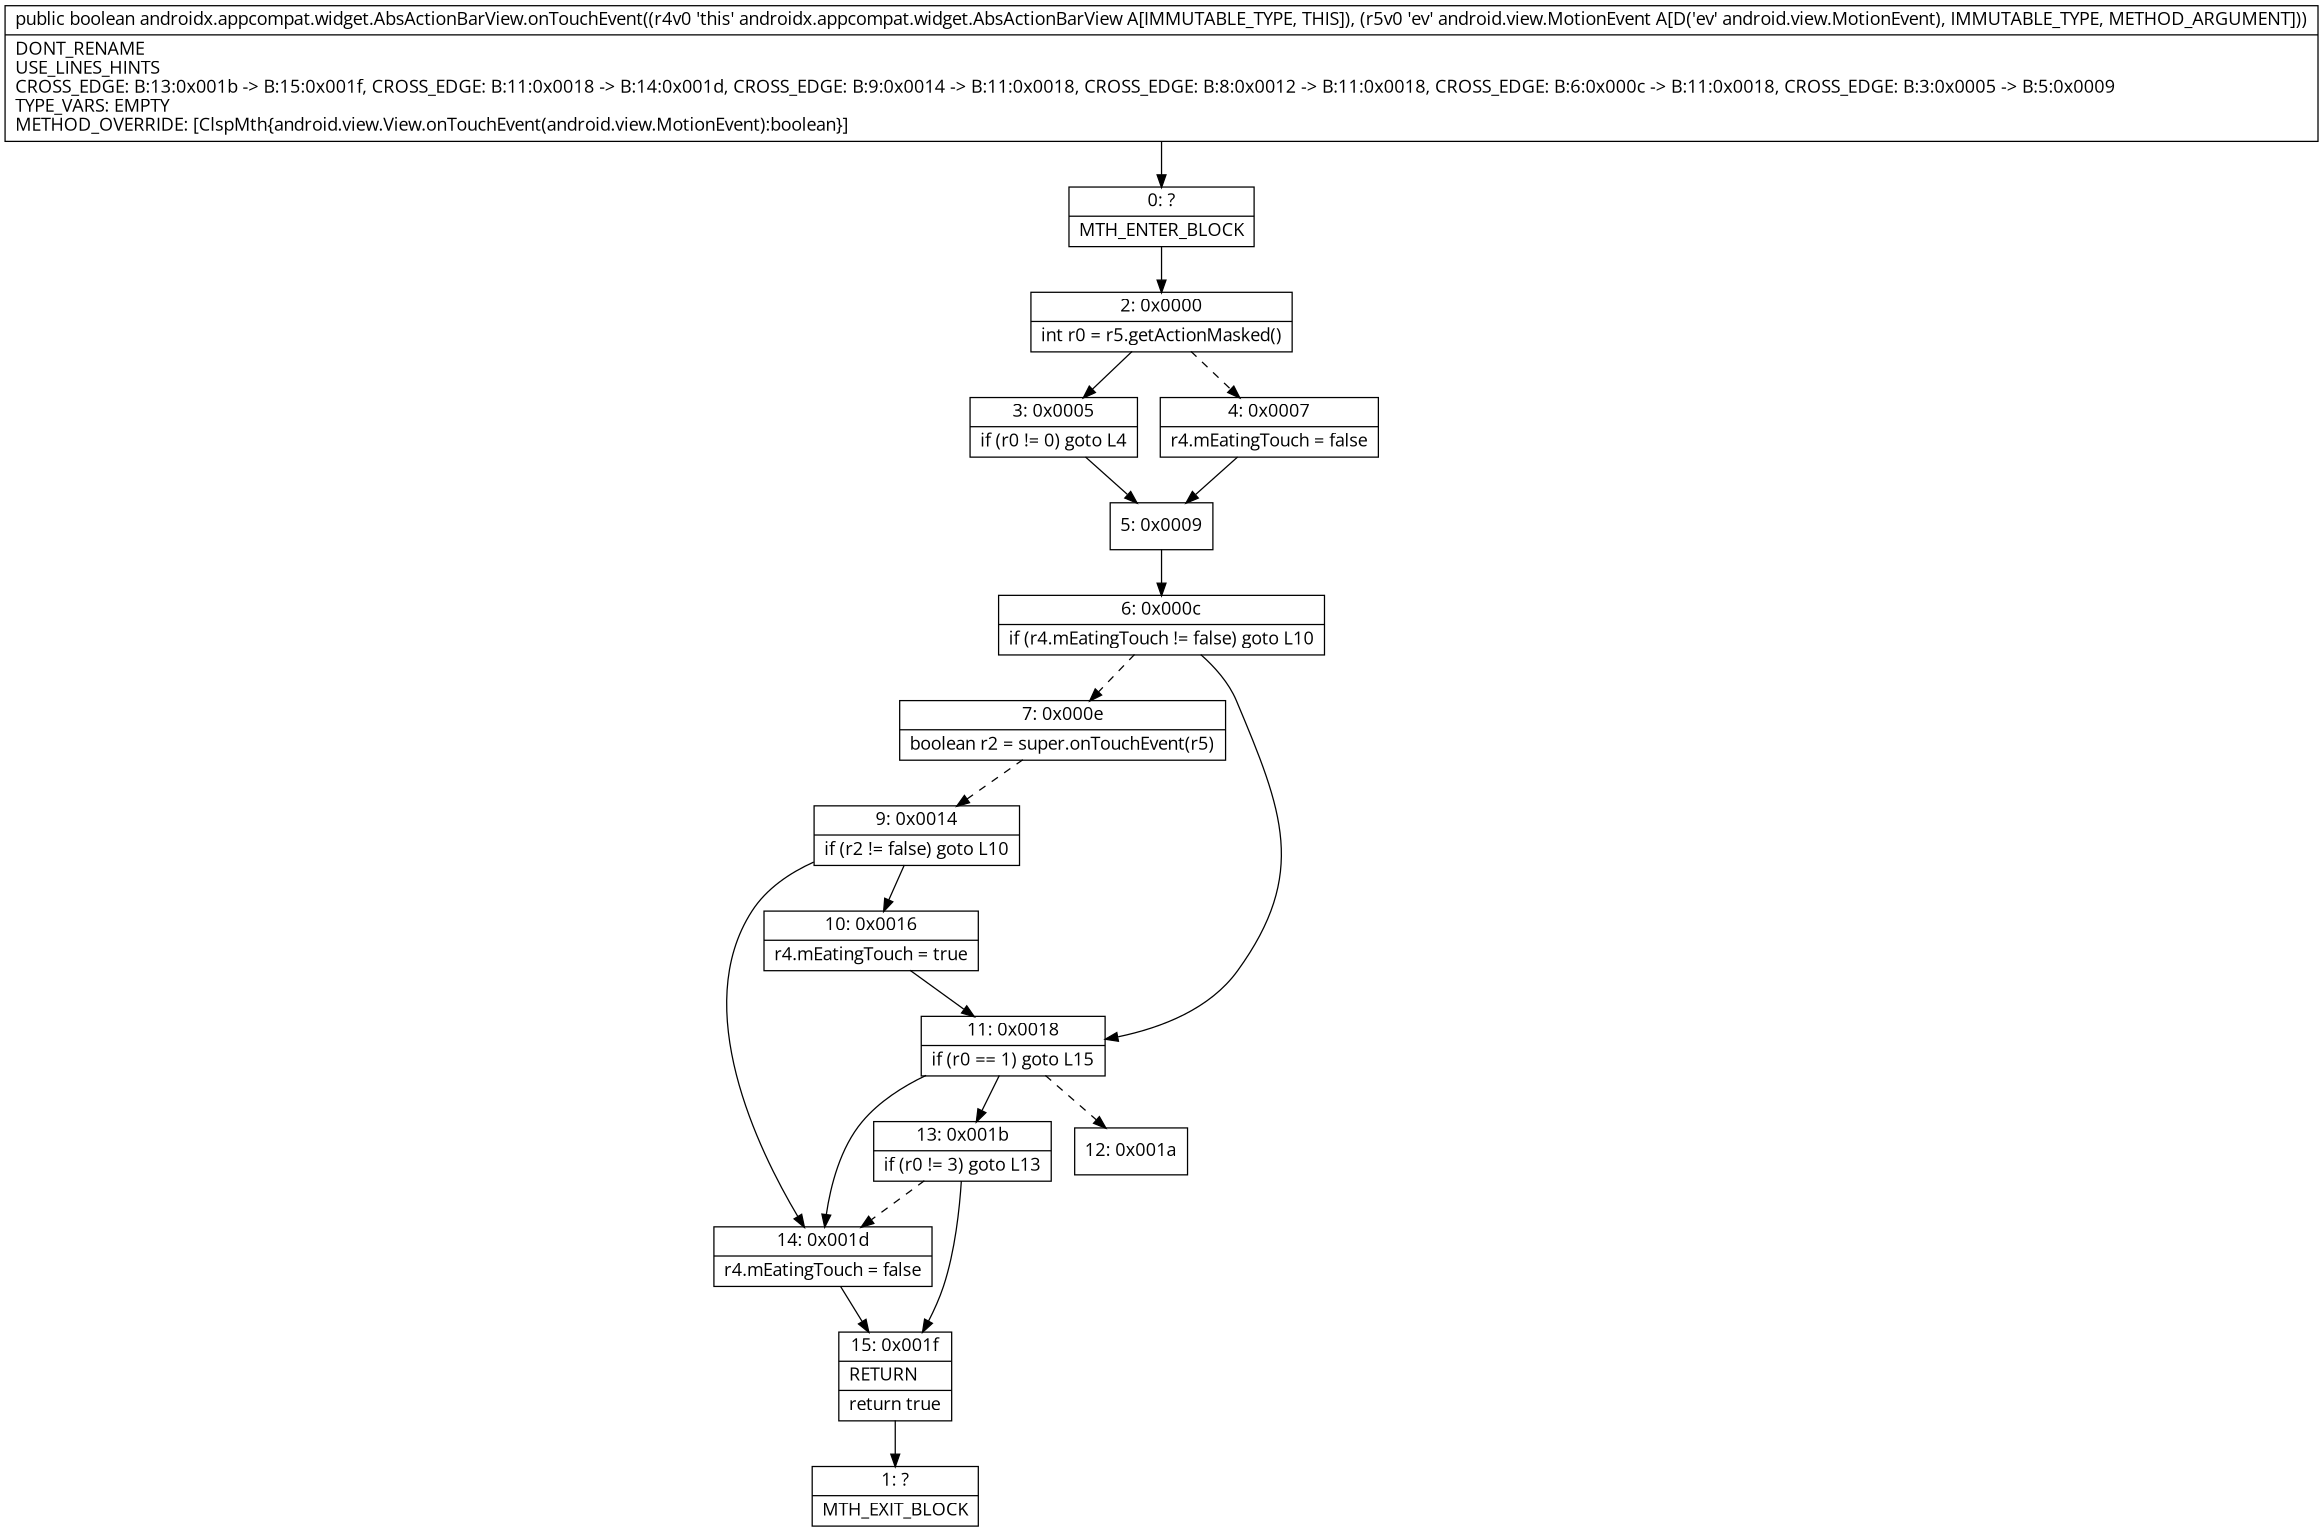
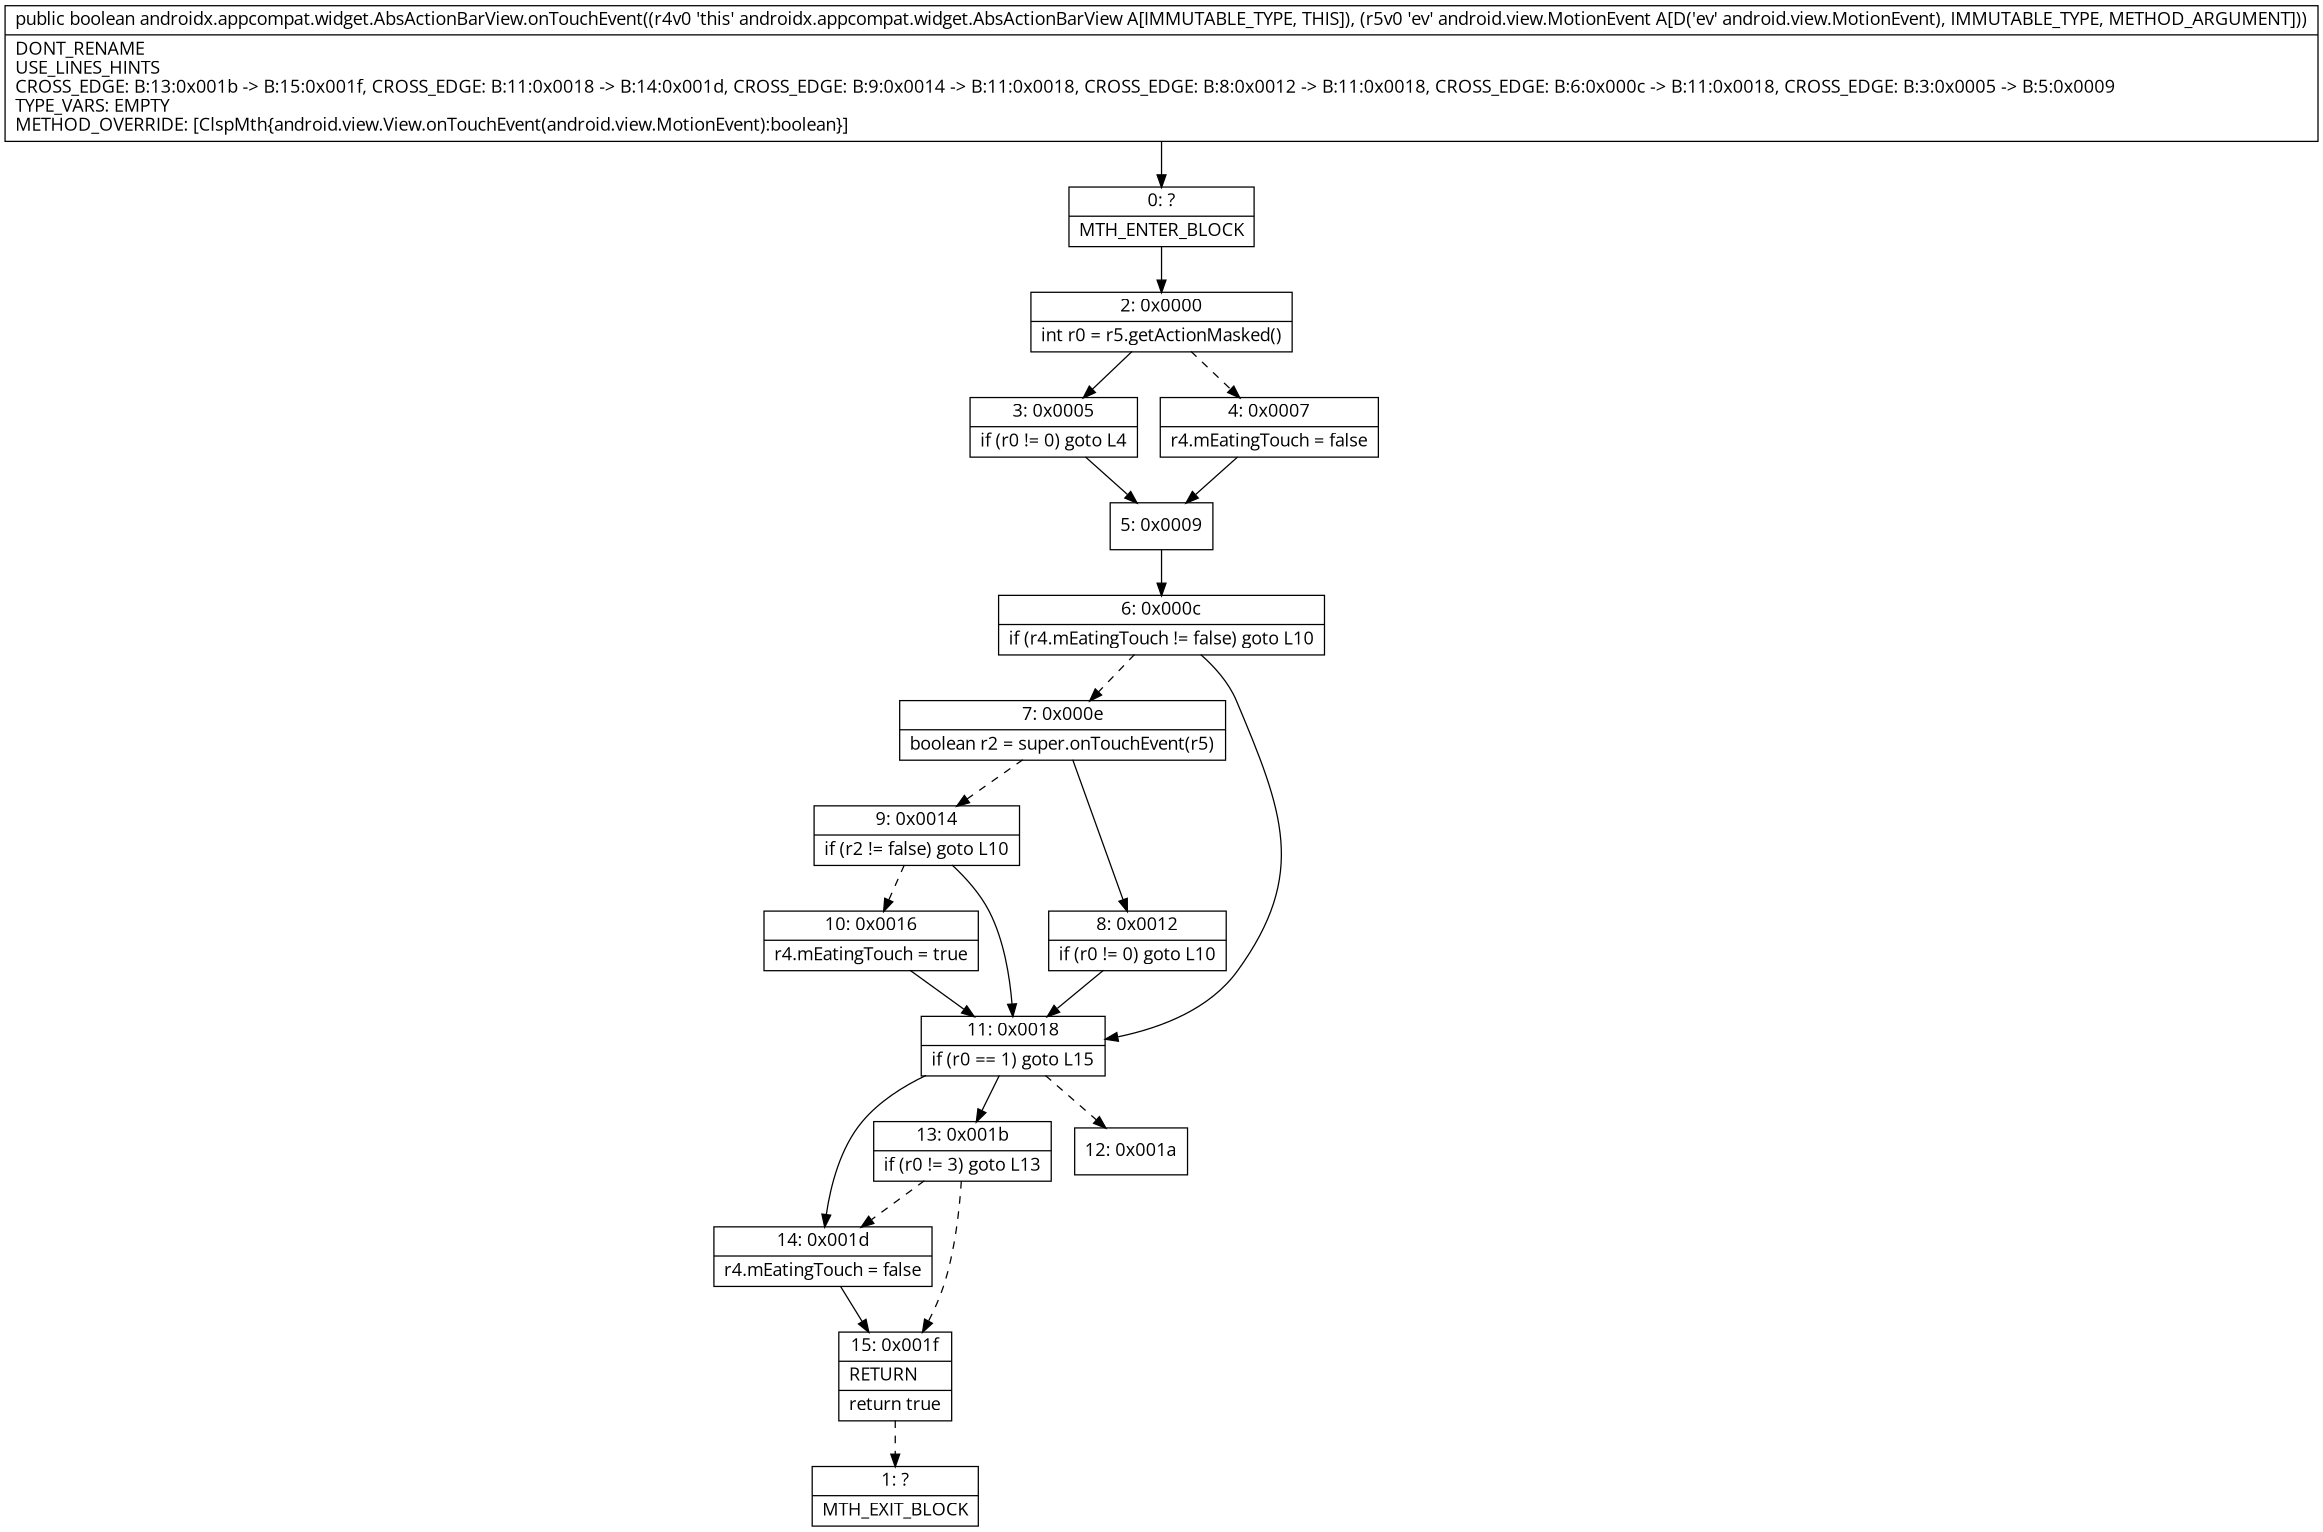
(897, 882) -> (897, 882)
none -> (1137, 941)
(728, 1028) -> (996, 928)
(952, 1253) -> (952, 1253)
(895, 1437) -> (895, 1437)
